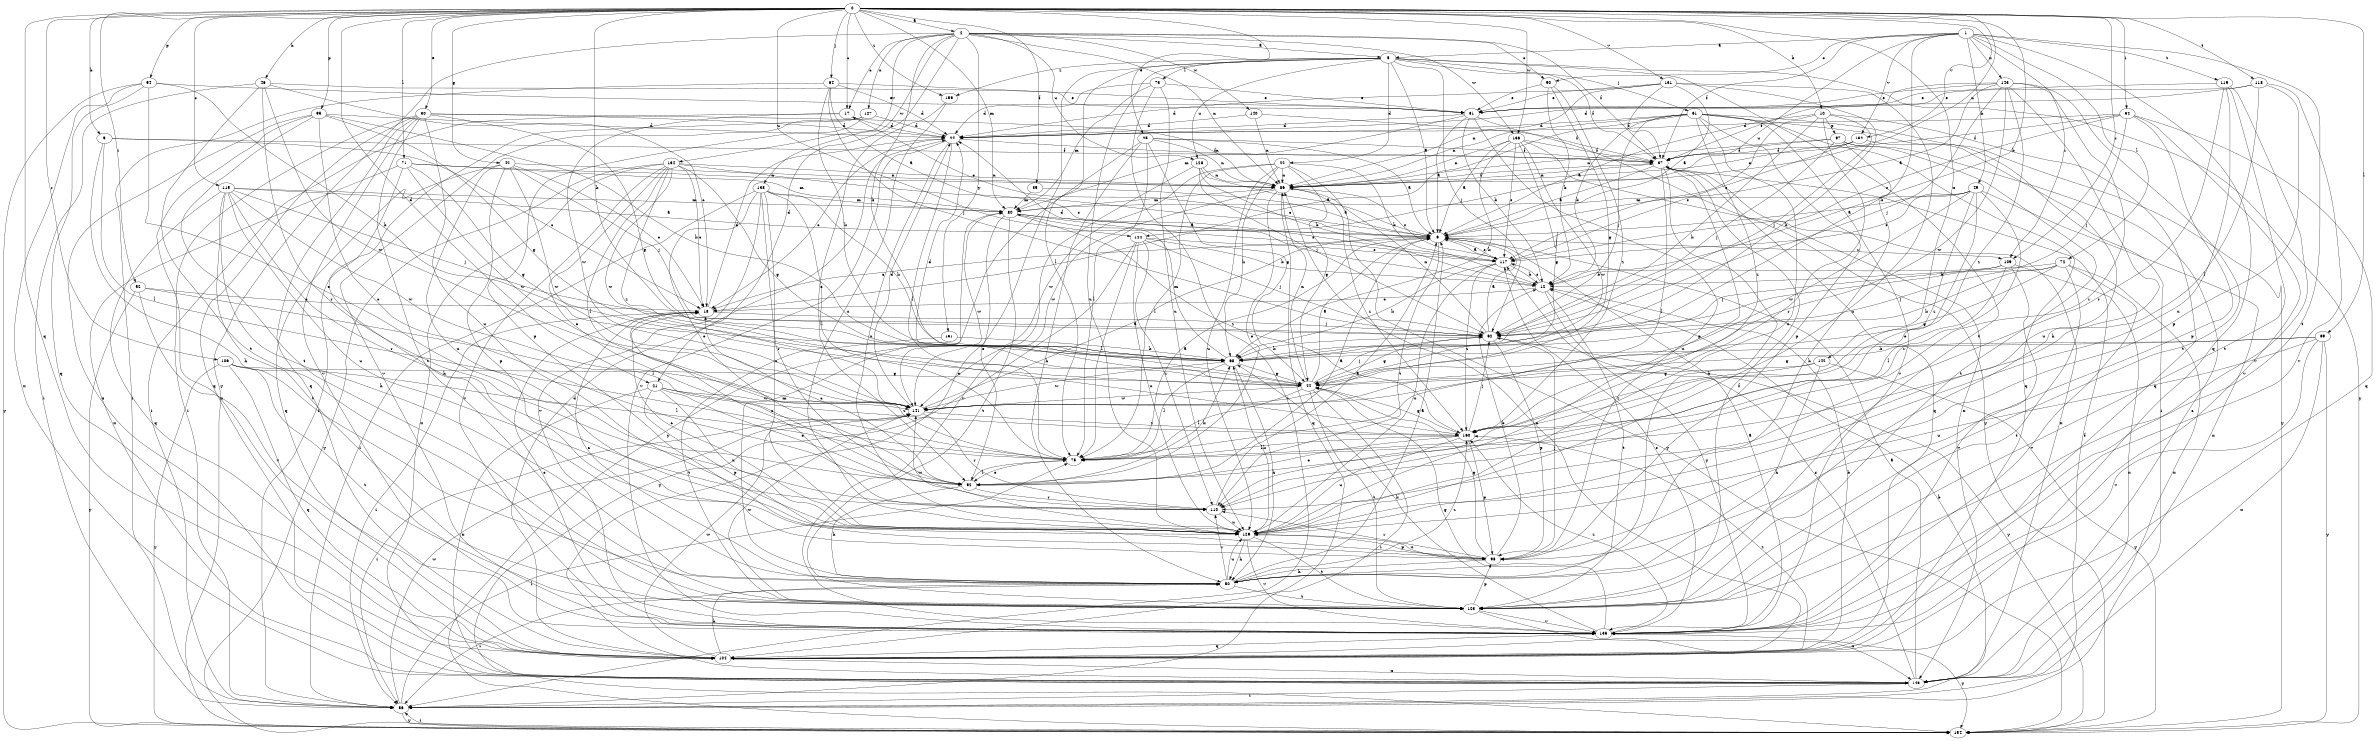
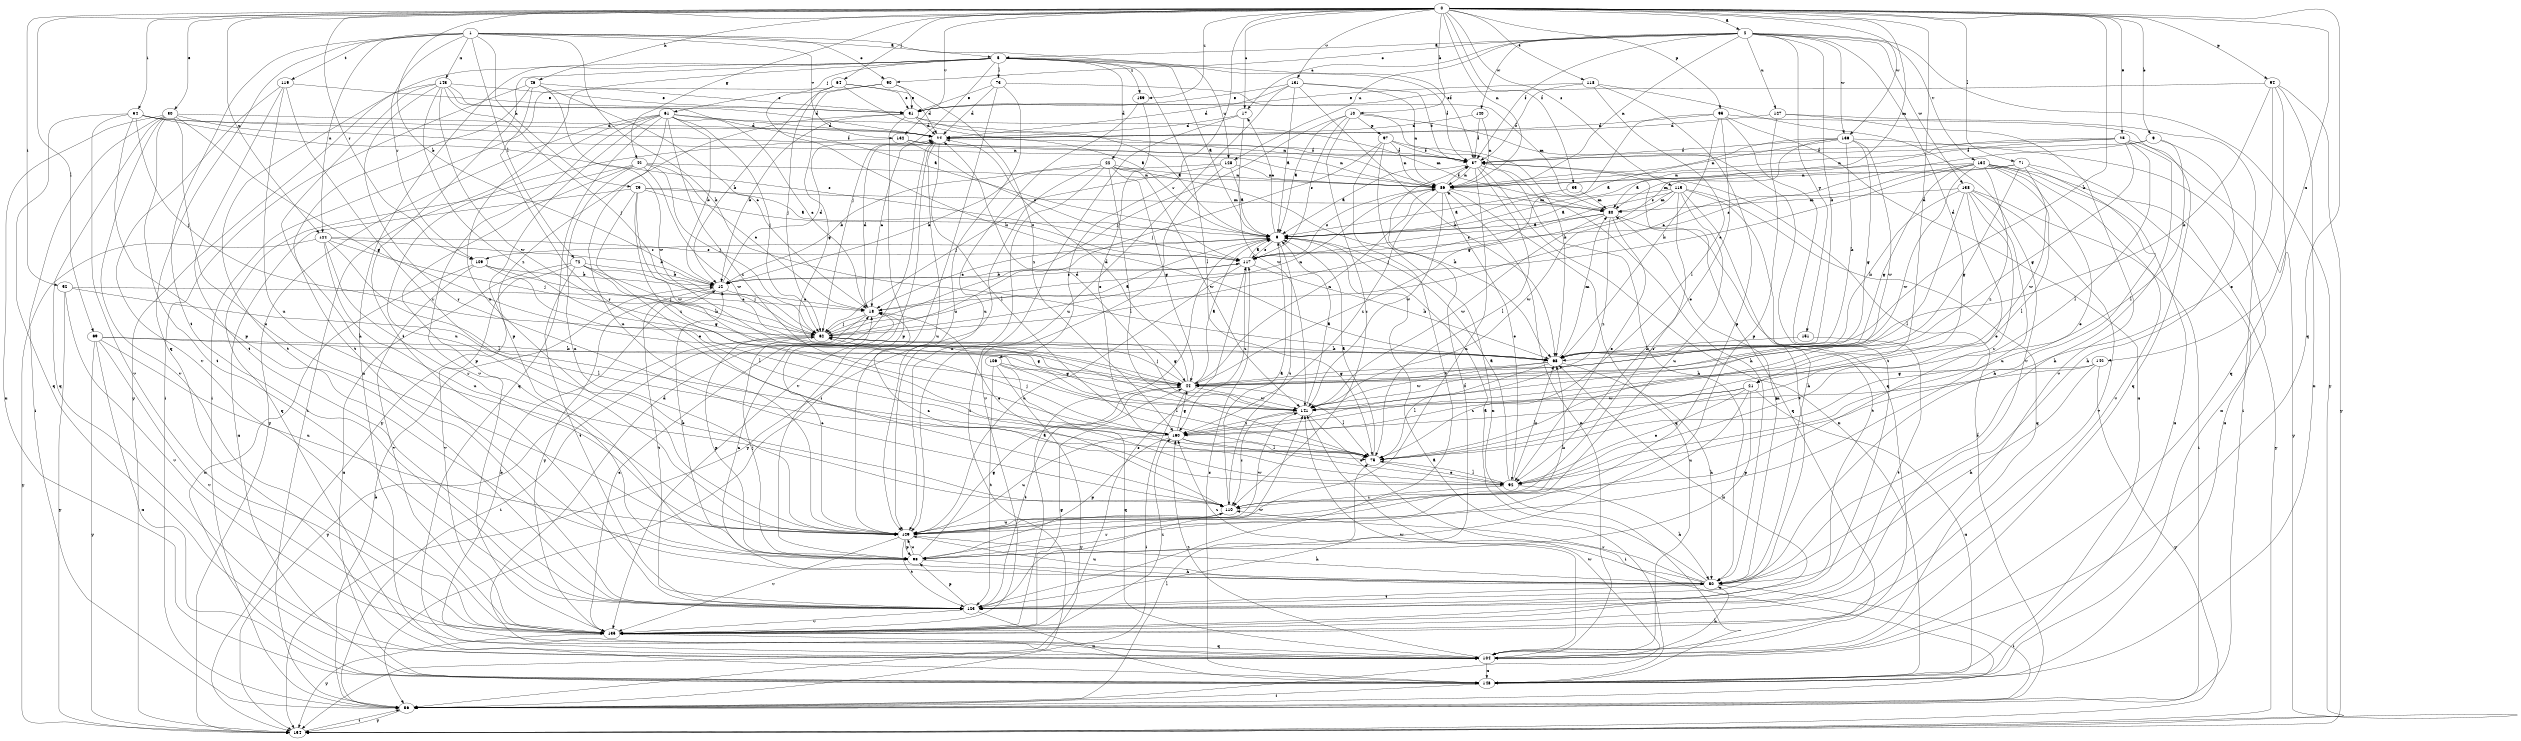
(2192, 411) -> (1493, 411)
(1687, 416) -> none
